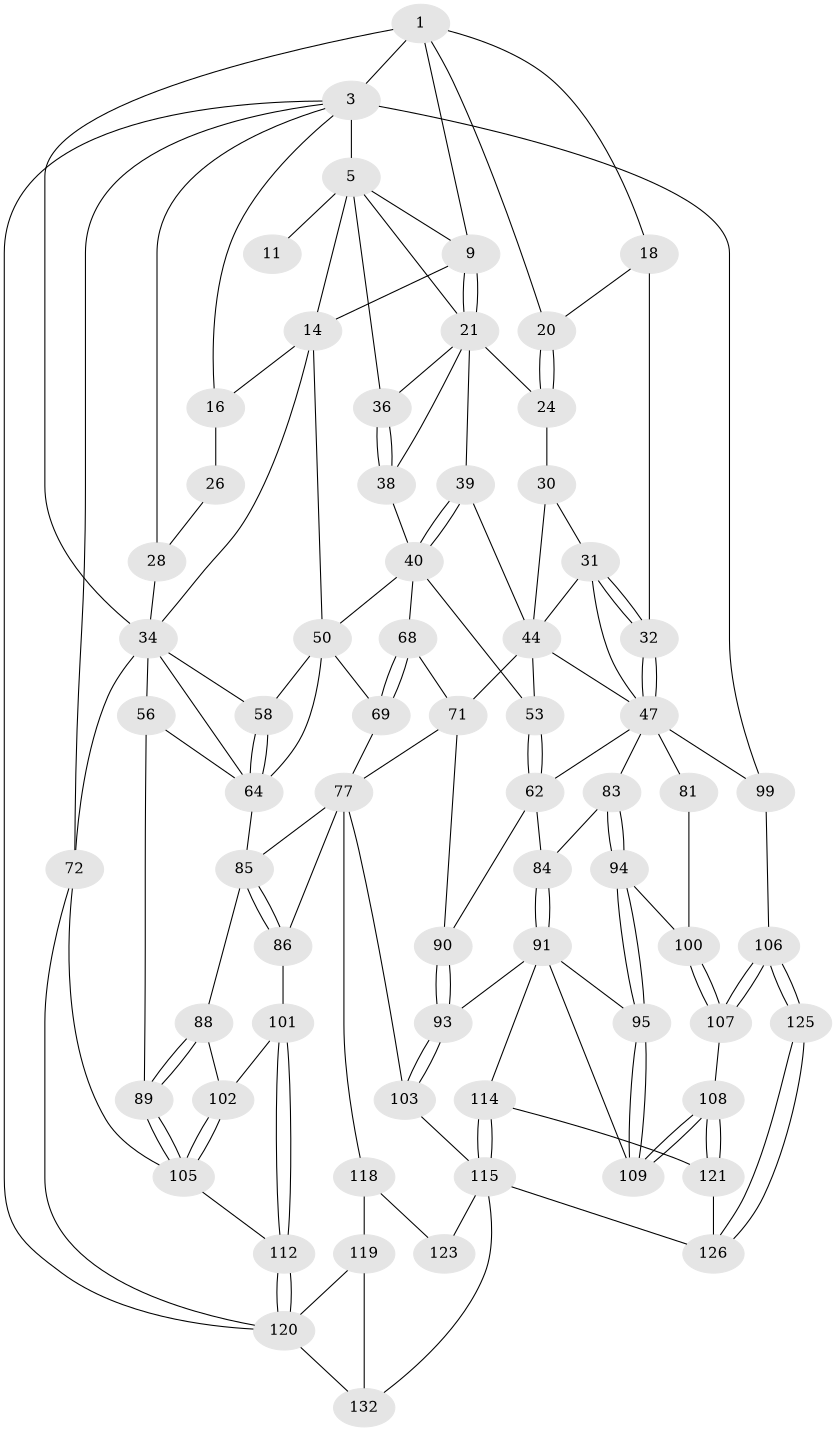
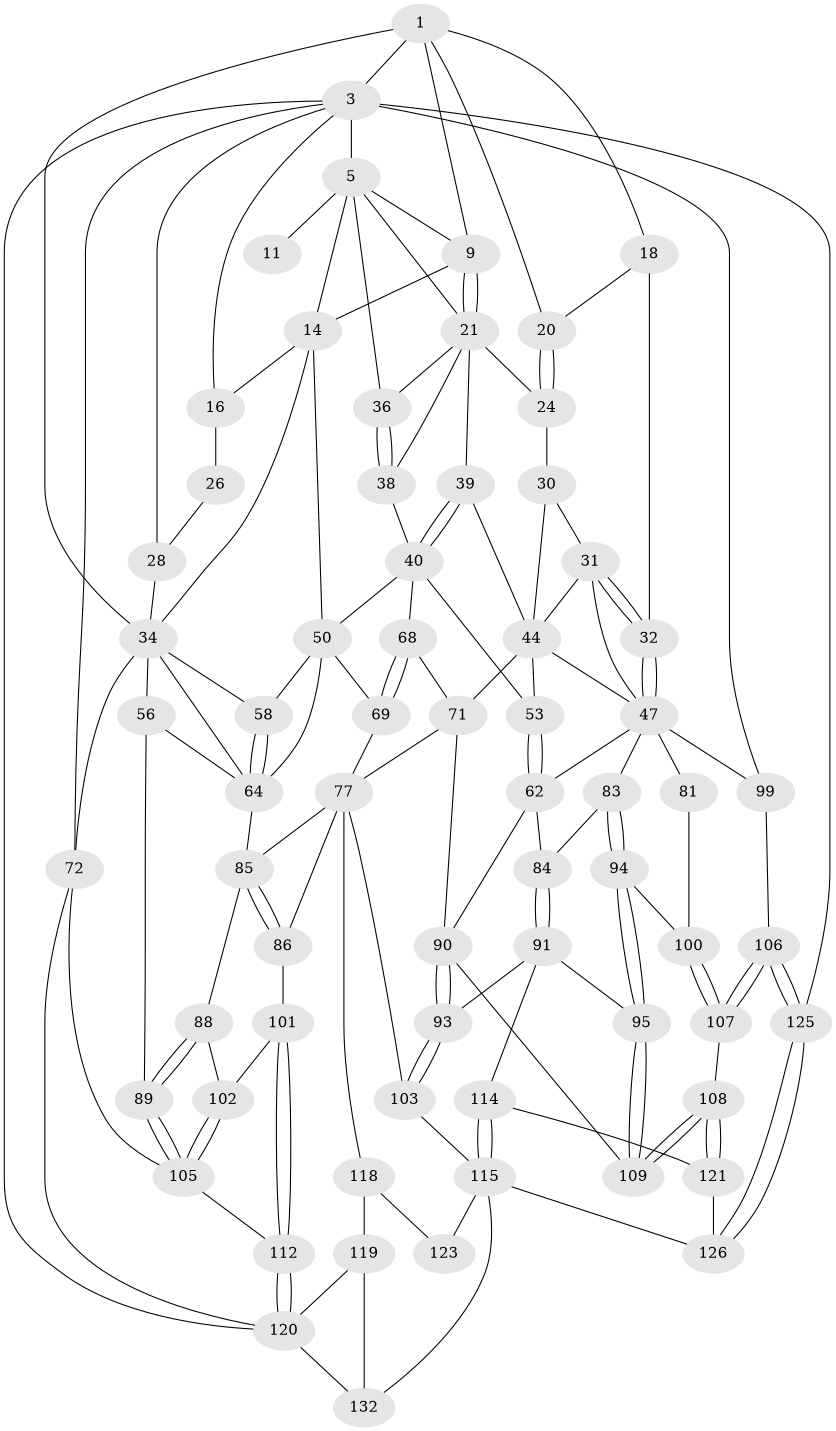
none -> (830, 384)
(588, 1062) -> (538, 1062)
